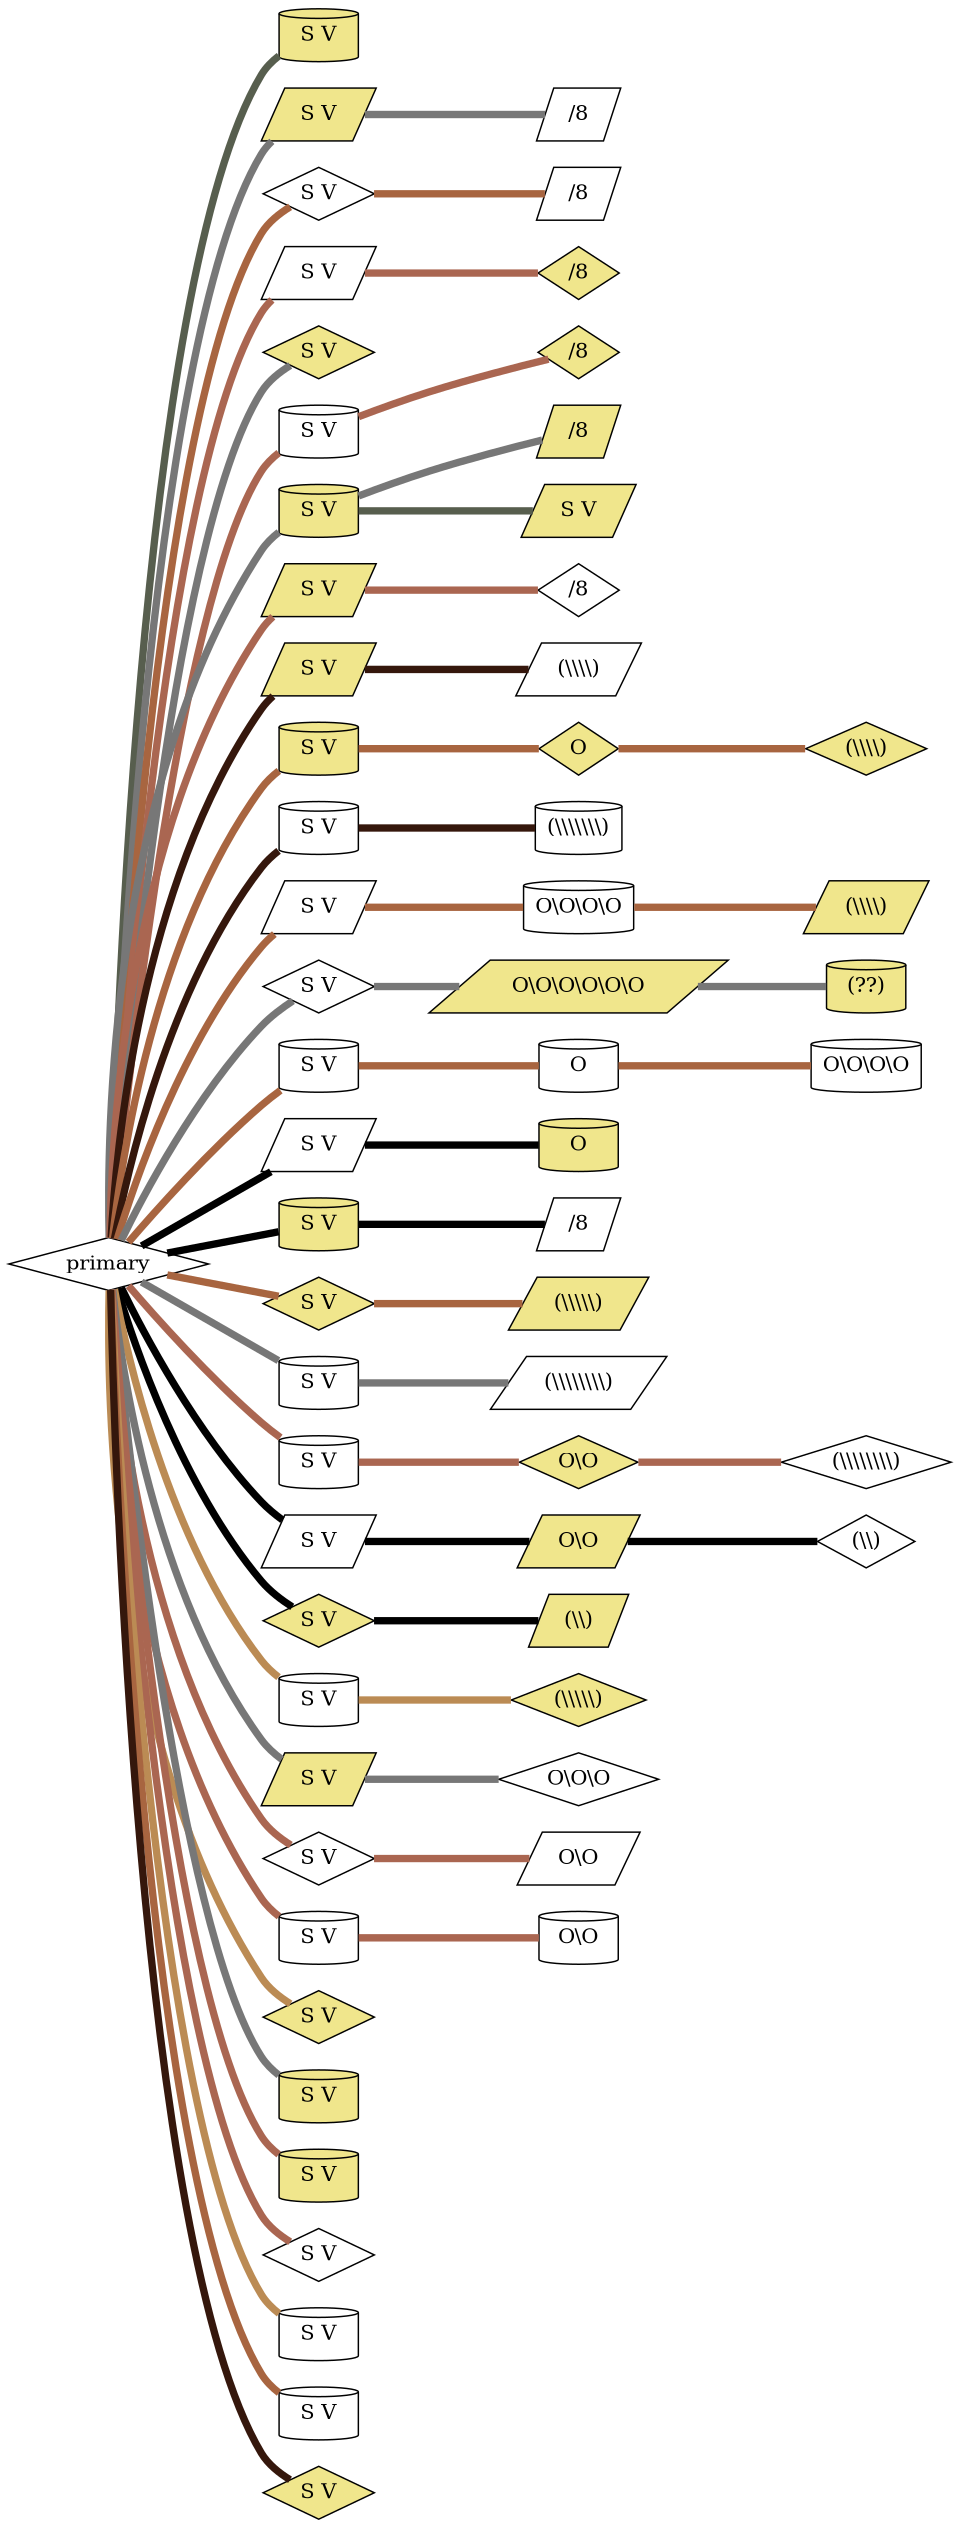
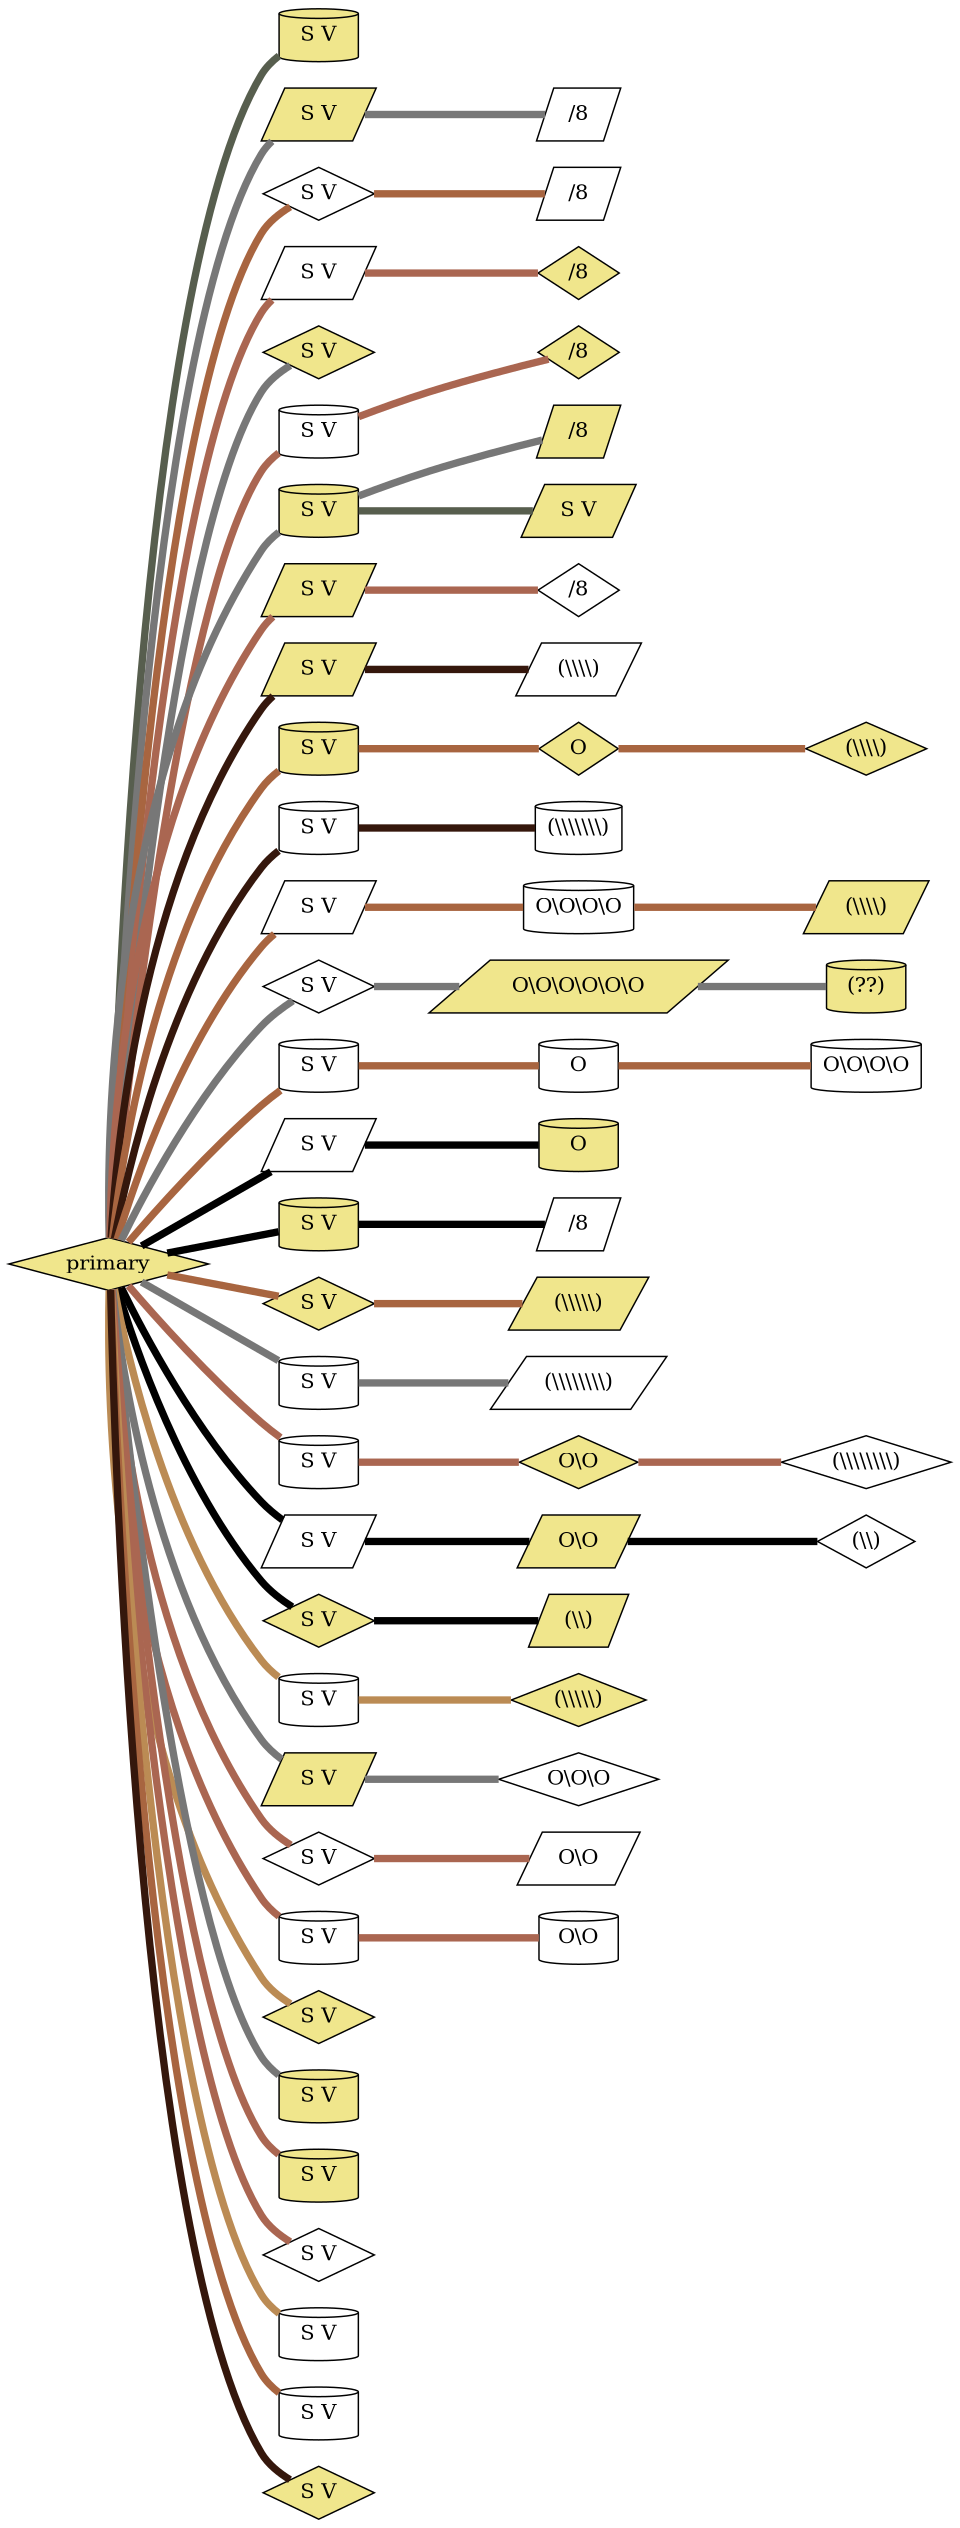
(109, 1264) -> (109, 1264)
